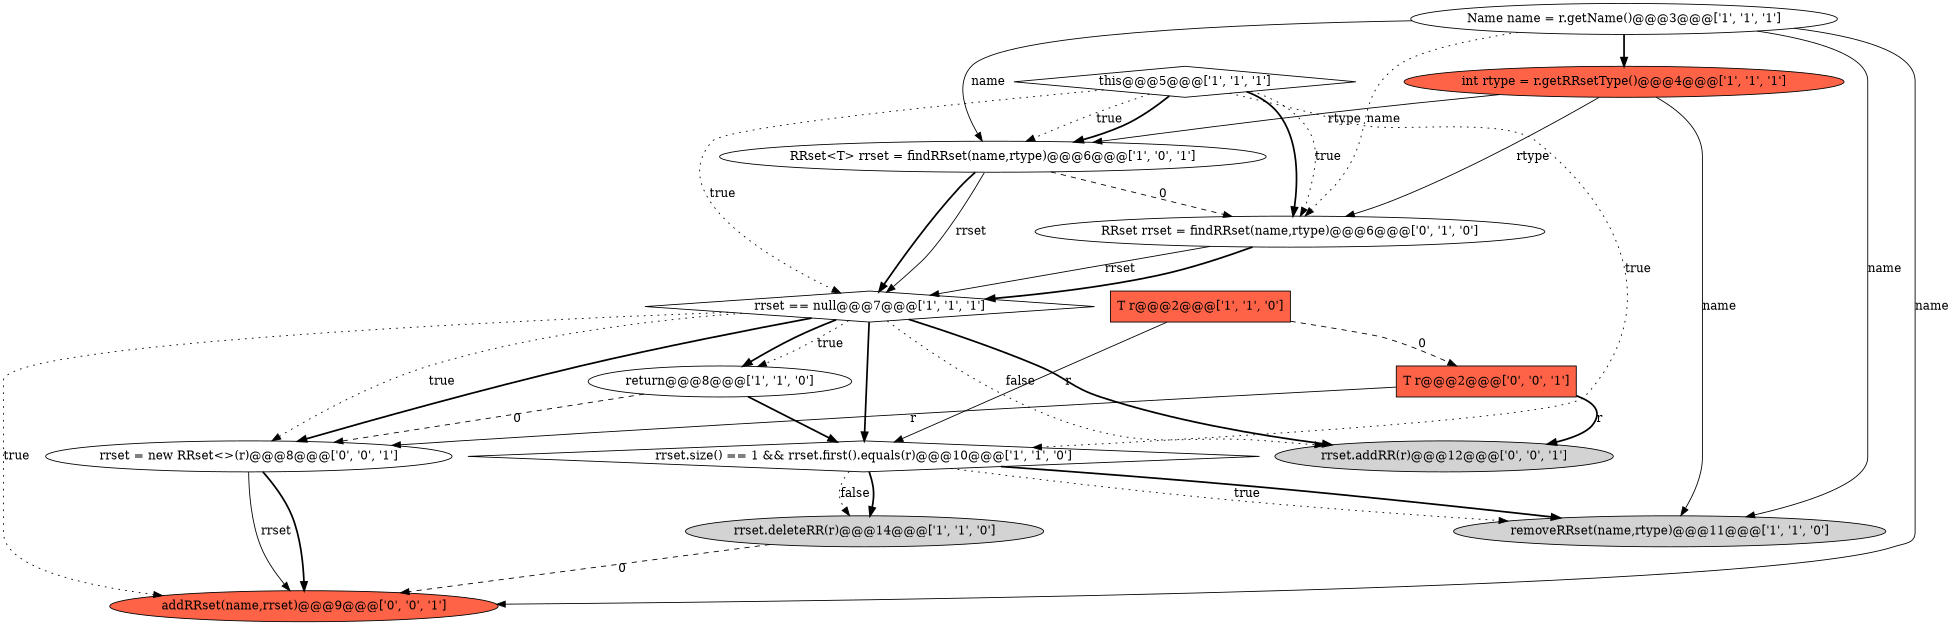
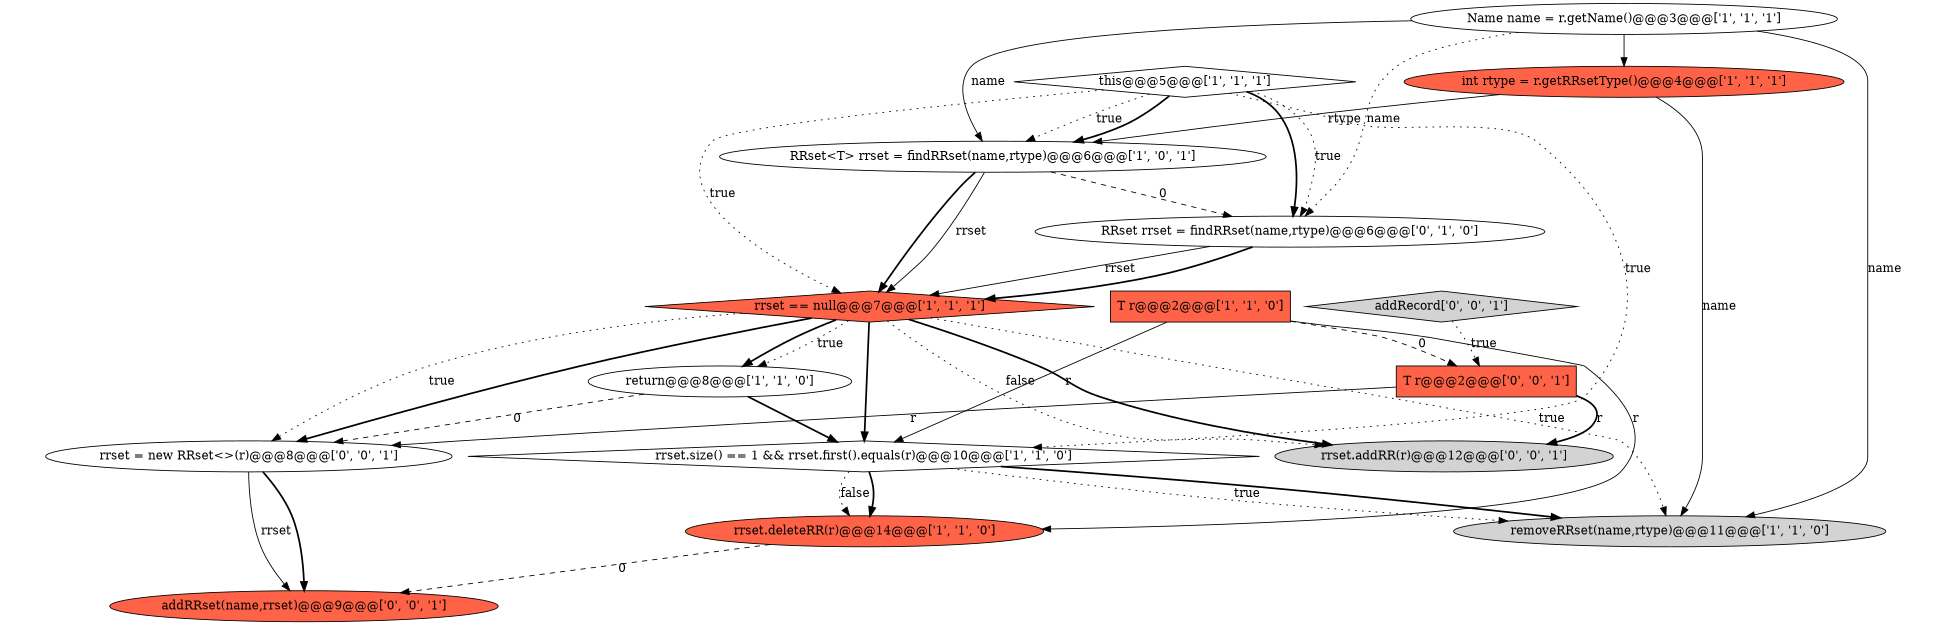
(1624, 46) -> (1624, 46)
(1479, 162) -> none
(870, 307) -> (870, 307)
none -> (1442, 307)
(202, 343) -> (1315, 385)
none -> (1550, 496)
(865, 531) -> (865, 531)
(1510, 582) -> none
